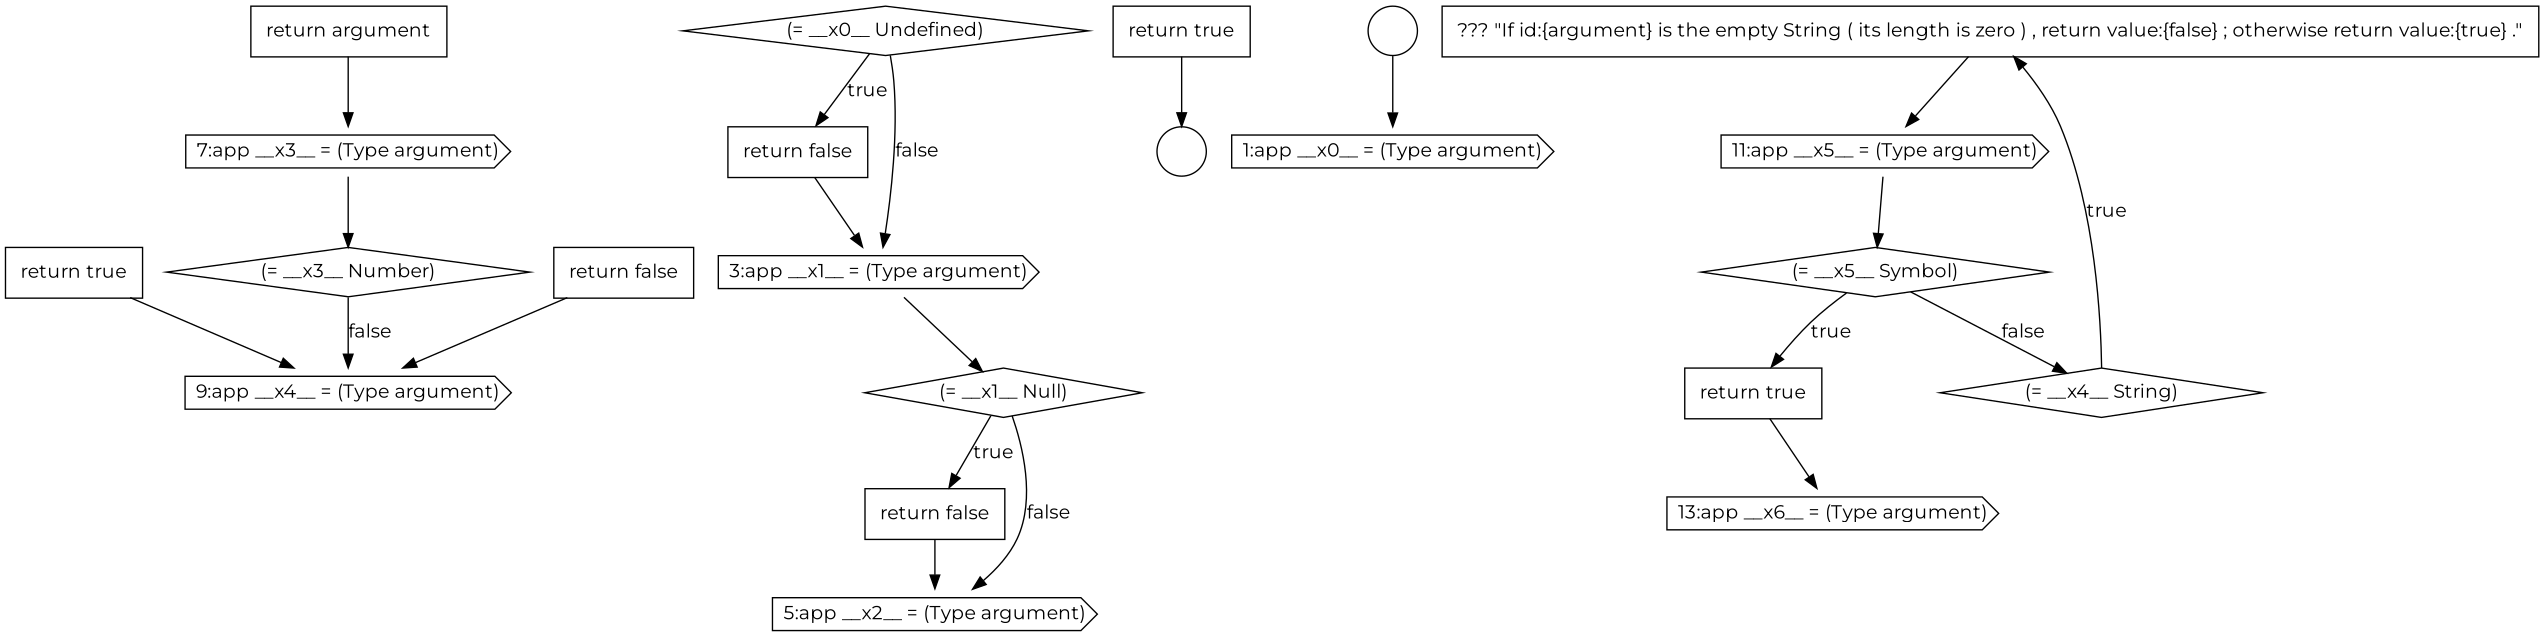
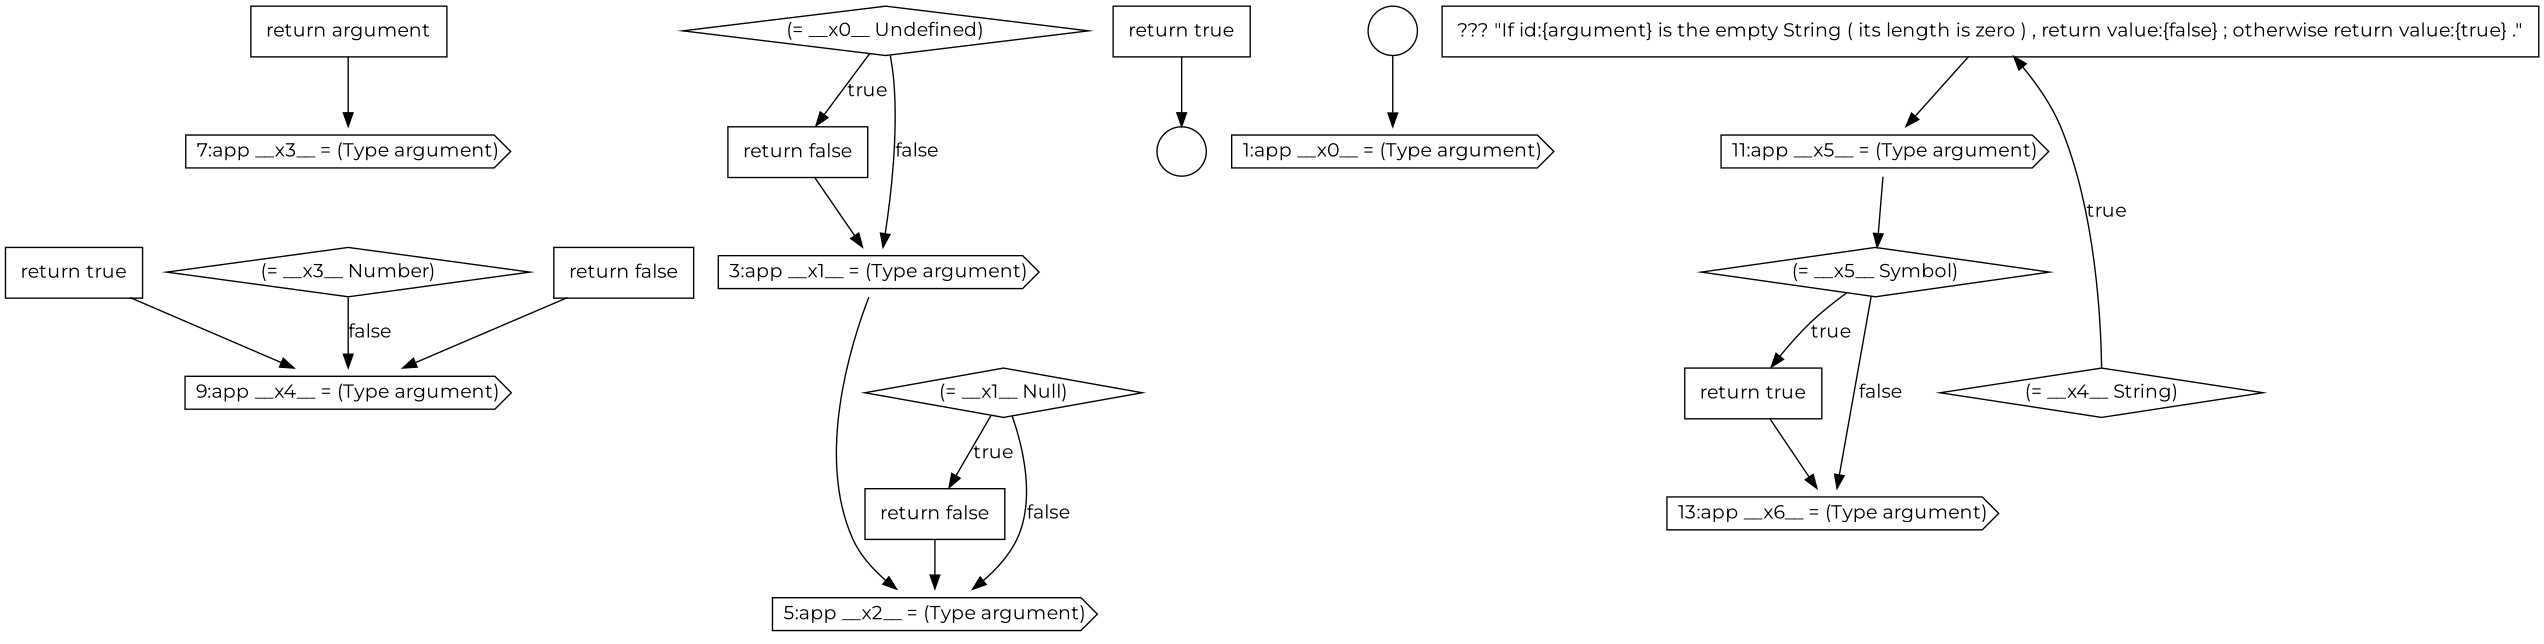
(348, 205) -> none
(1982, 329) -> (1855, 386)
(938, 330) -> (837, 444)
